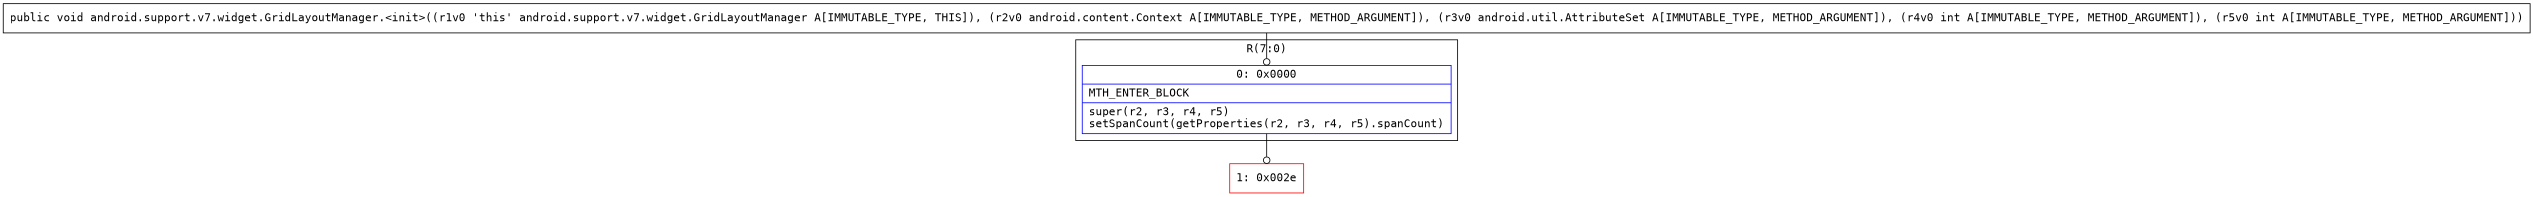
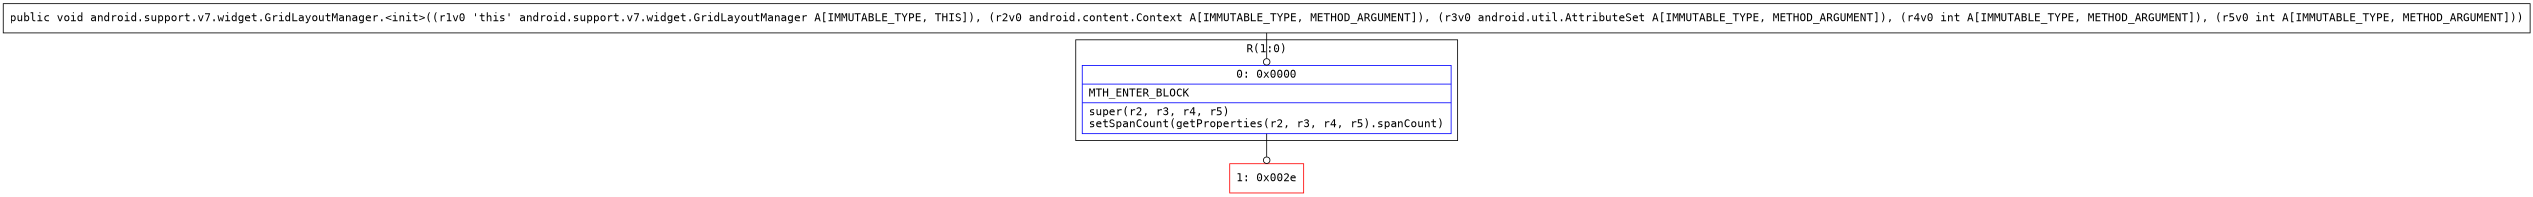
(1267, 49) -> (1267, 49)
